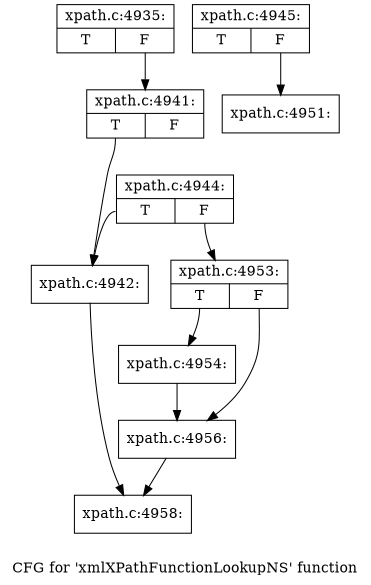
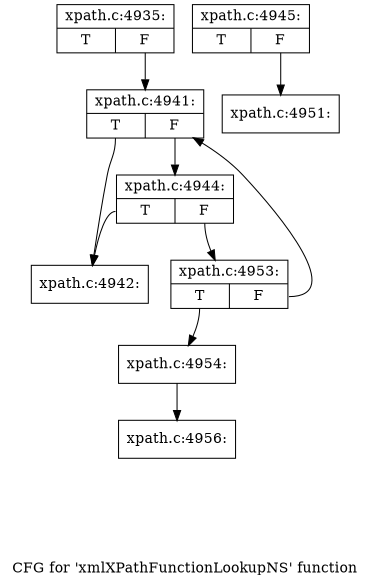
none -> (175, 151)
(253, 368) -> (278, 216)
(133, 514) -> none
